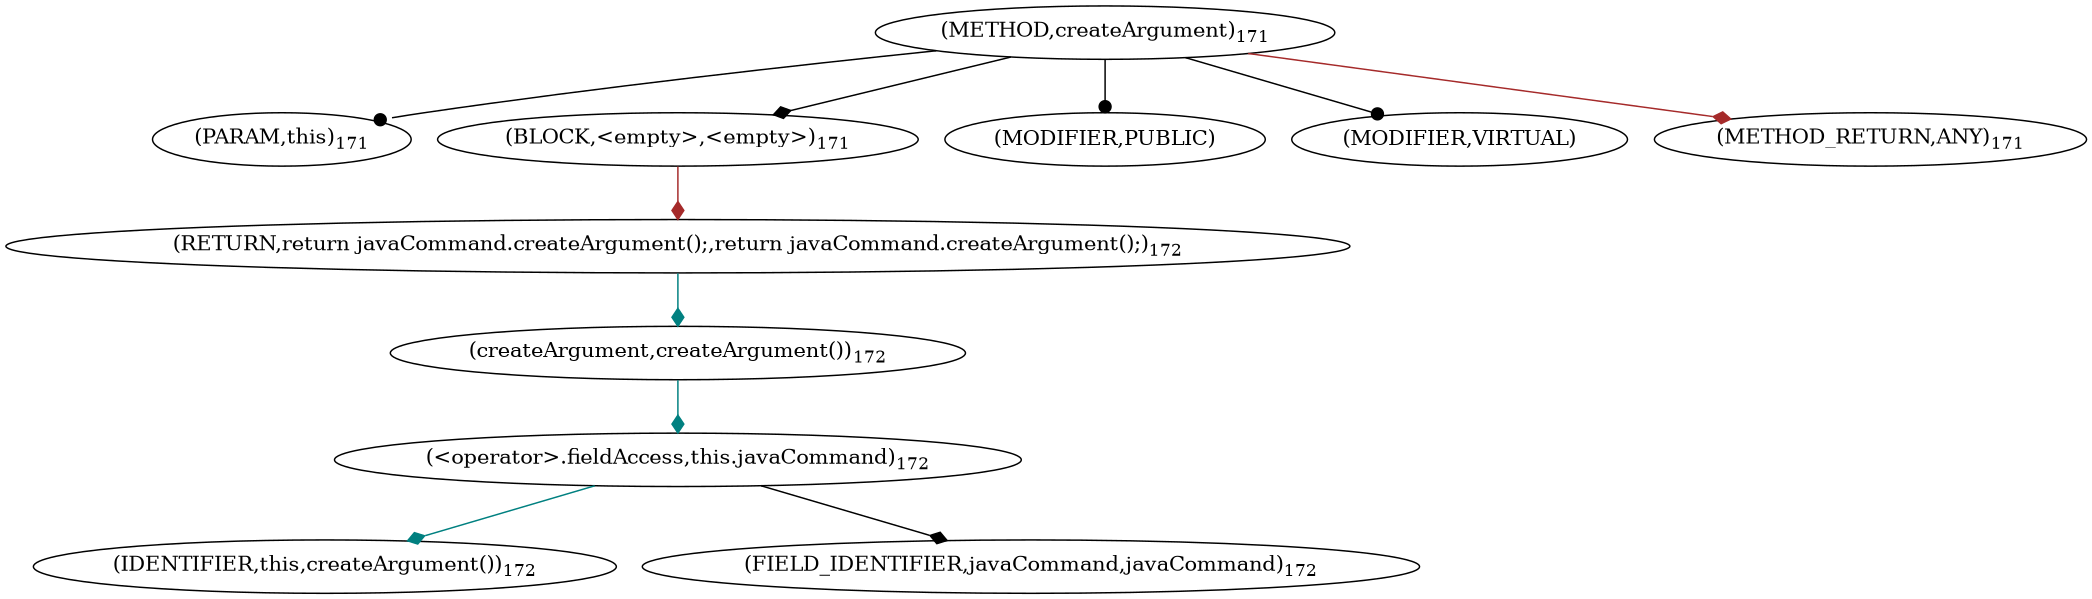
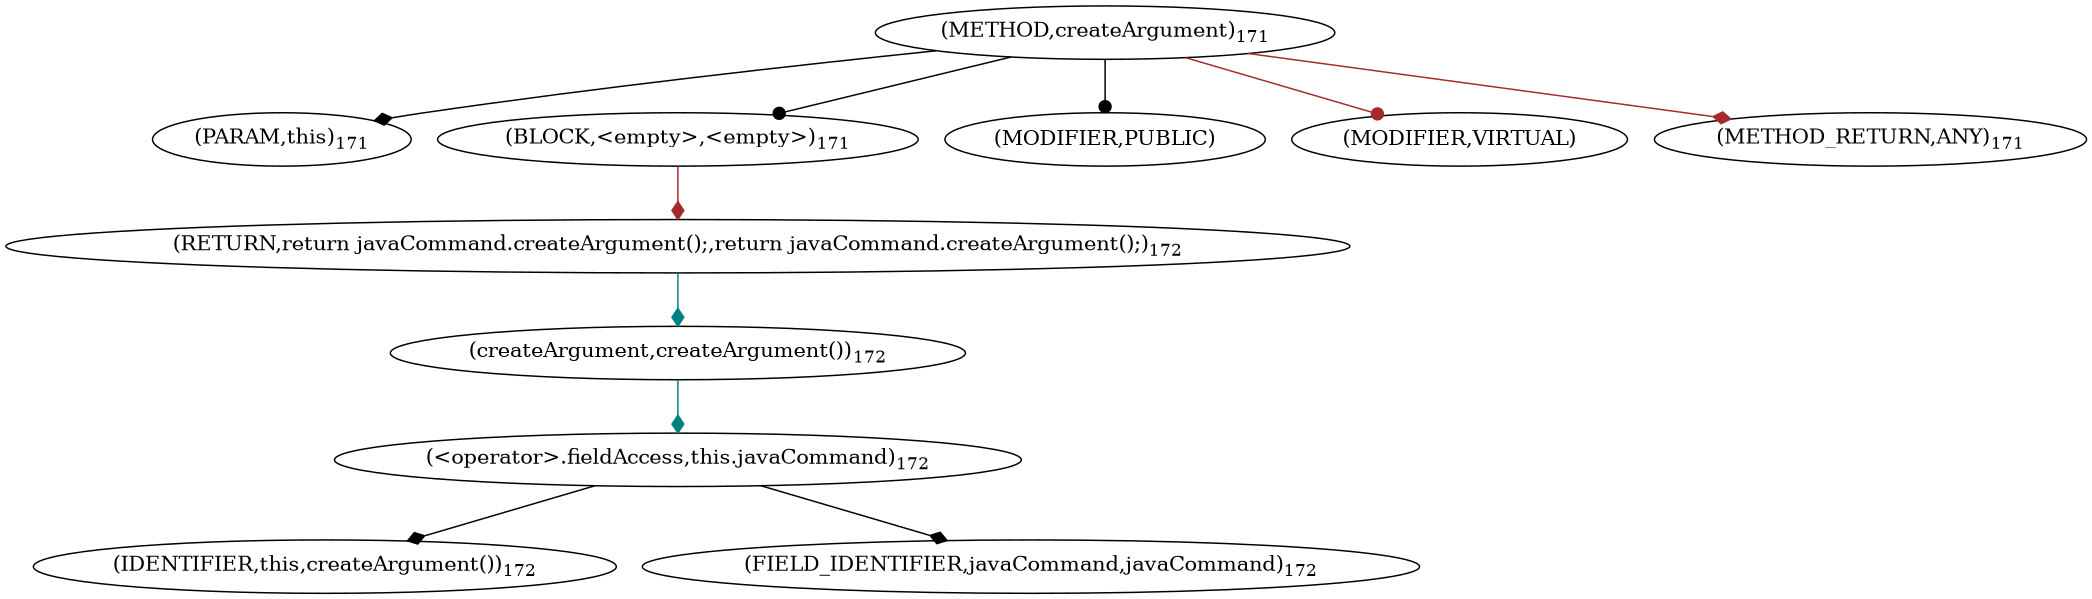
(664, 81) -> (664, 81)
(898, 84) -> (898, 84)
(1278, 85) -> (1278, 85)
(510, 511) -> (510, 511)
